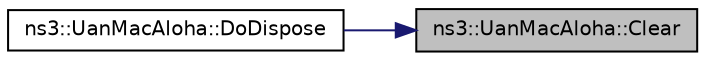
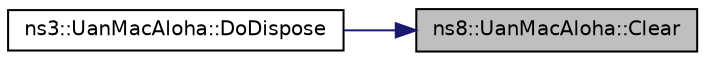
(557, 30) -> (557, 30)
